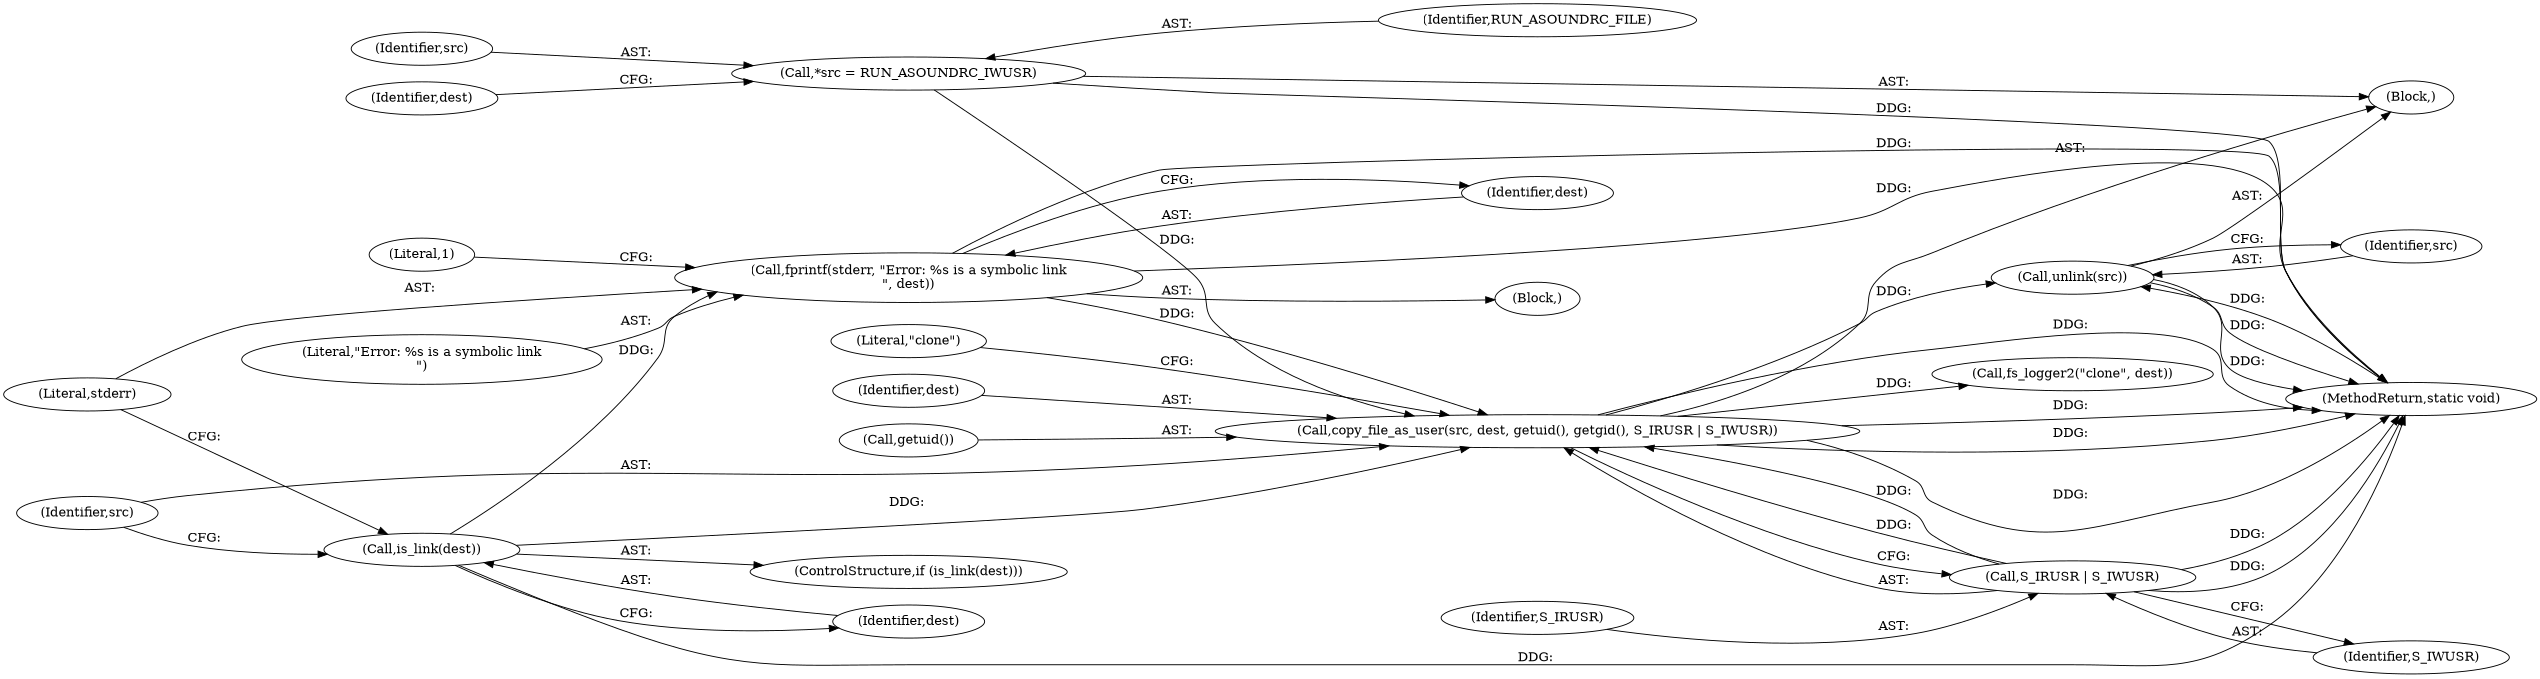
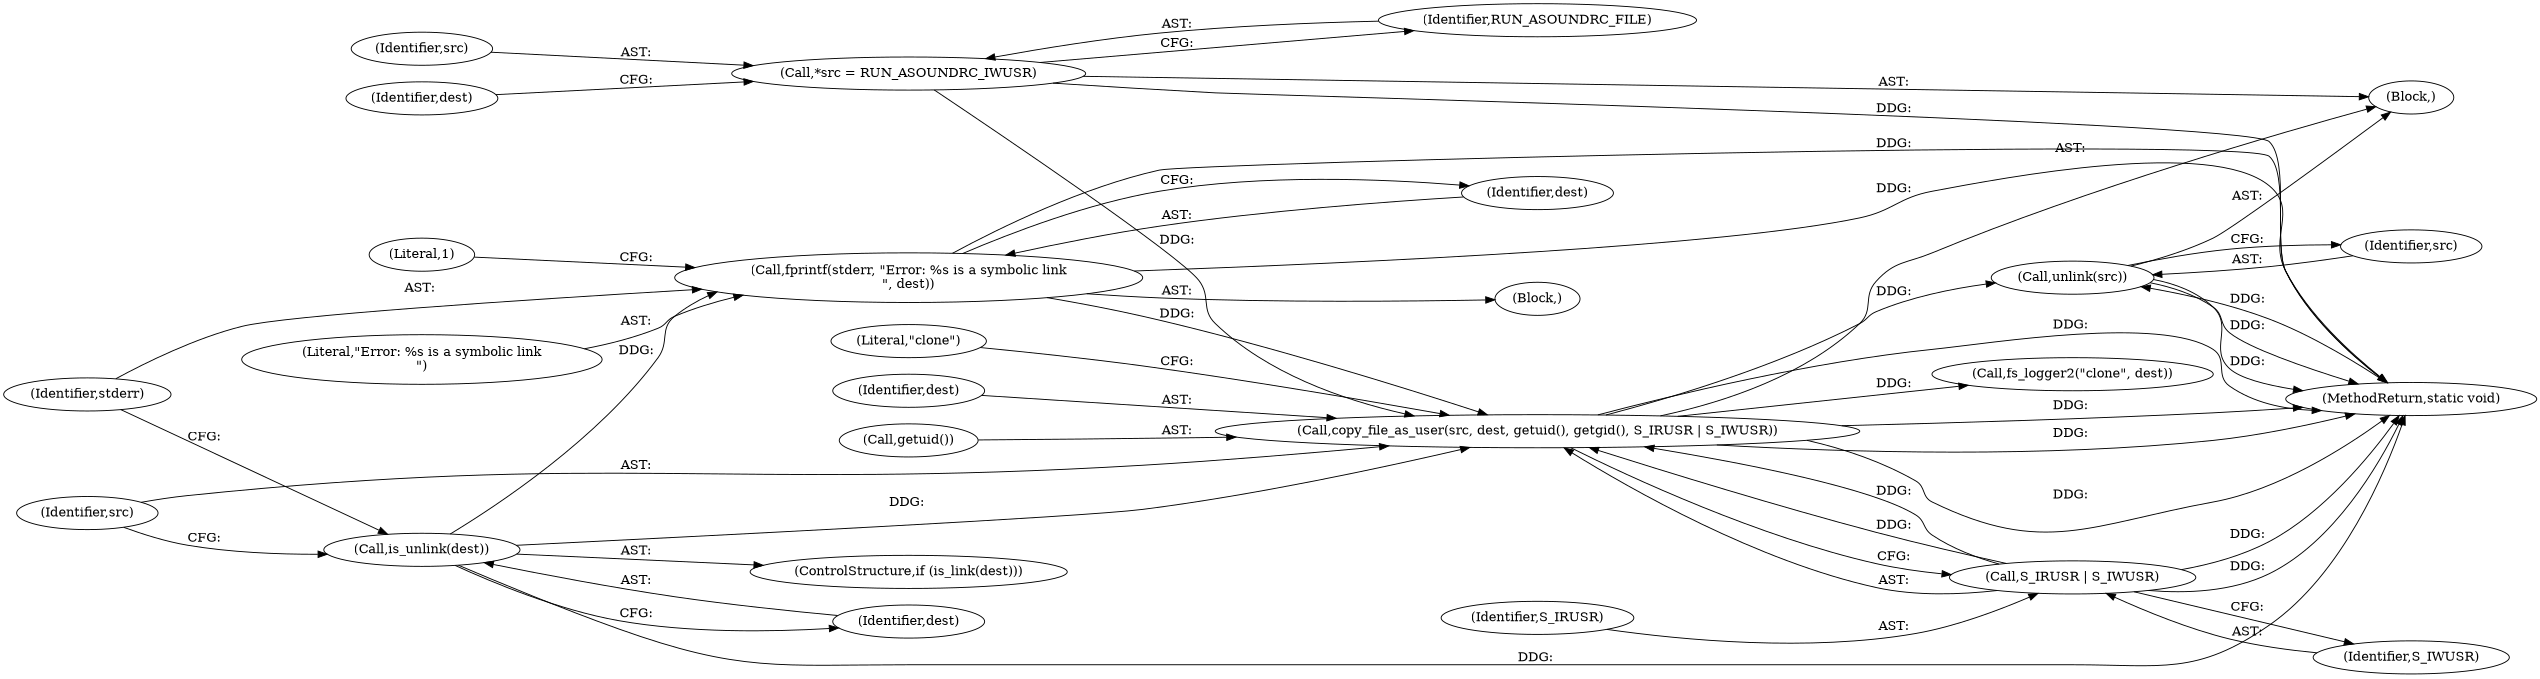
none -> (1222, 47)
(87, 394) -> (87, 394)
(422, 550) -> (422, 550)
